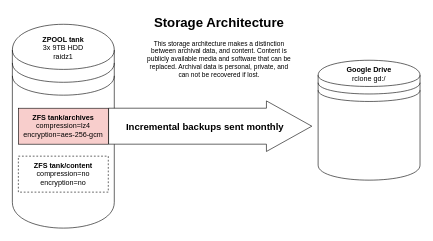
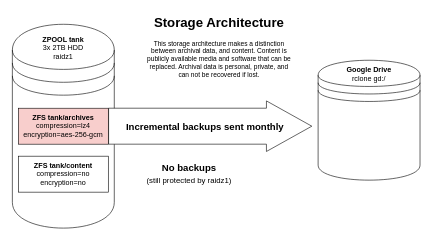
(63, 48) -> (63, 48)
(63, 174) -> (63, 174)
none -> (189, 174)
